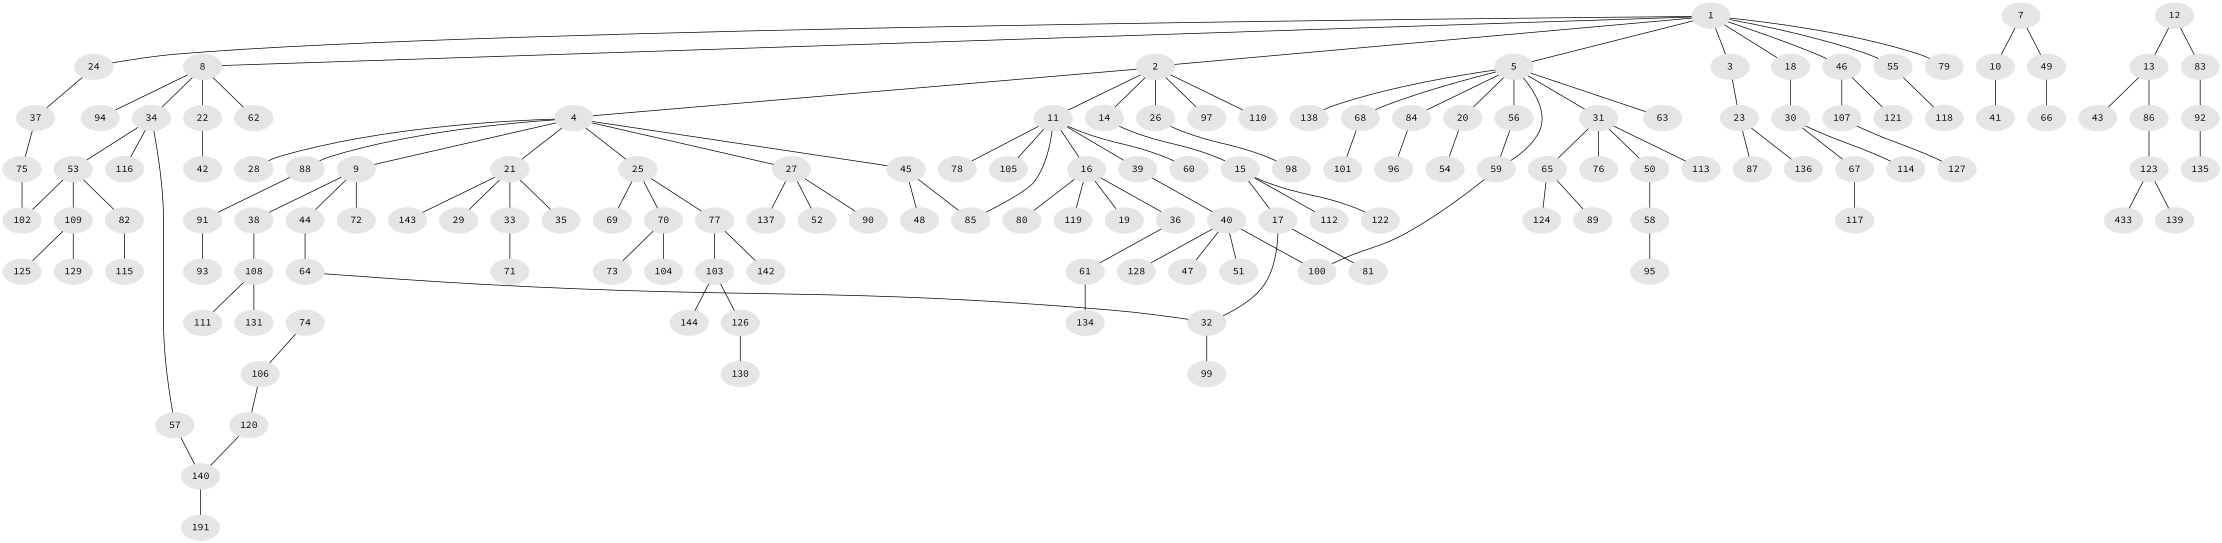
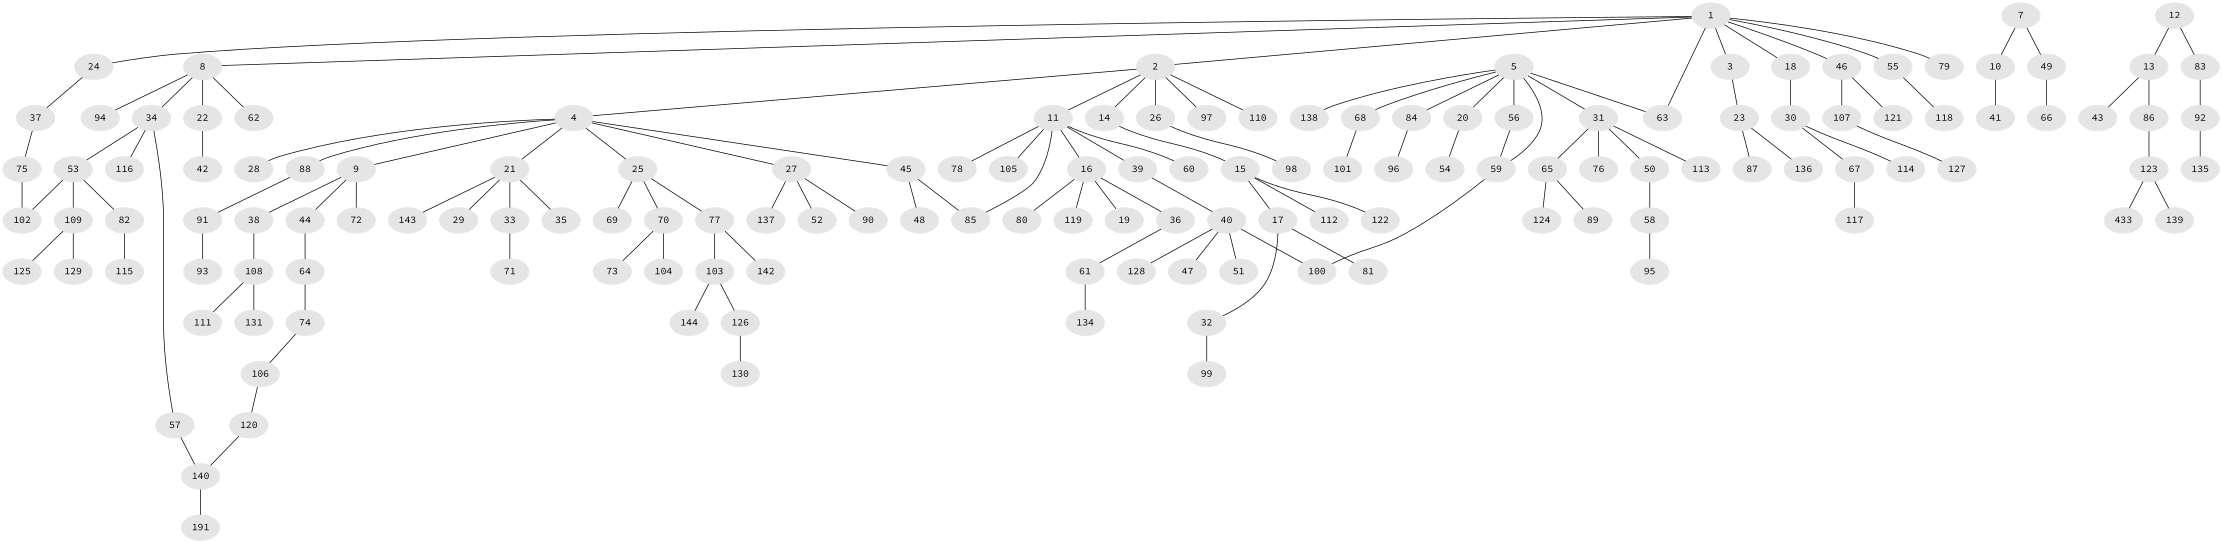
(1612, 41) -> (1687, 67)
(756, 294) -> (305, 297)
